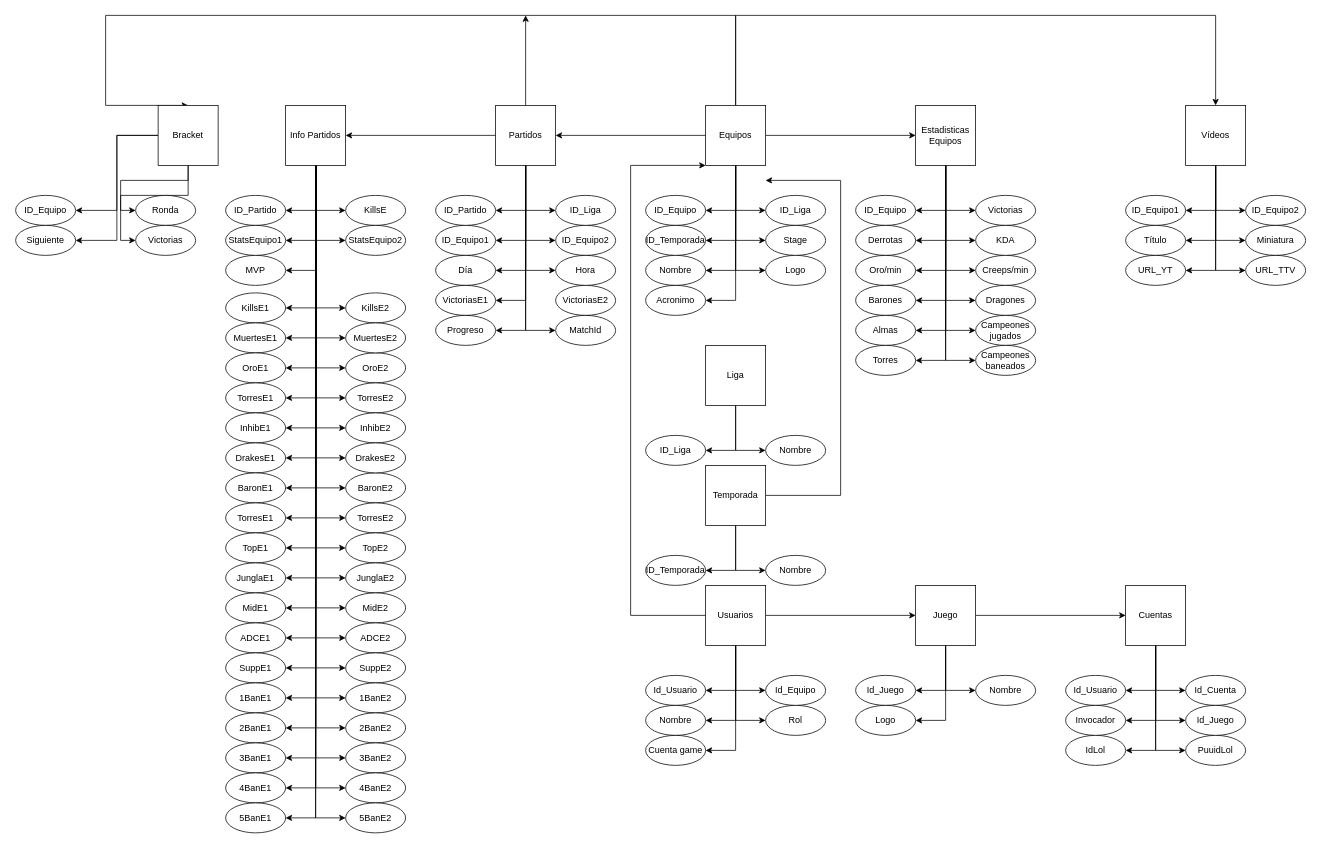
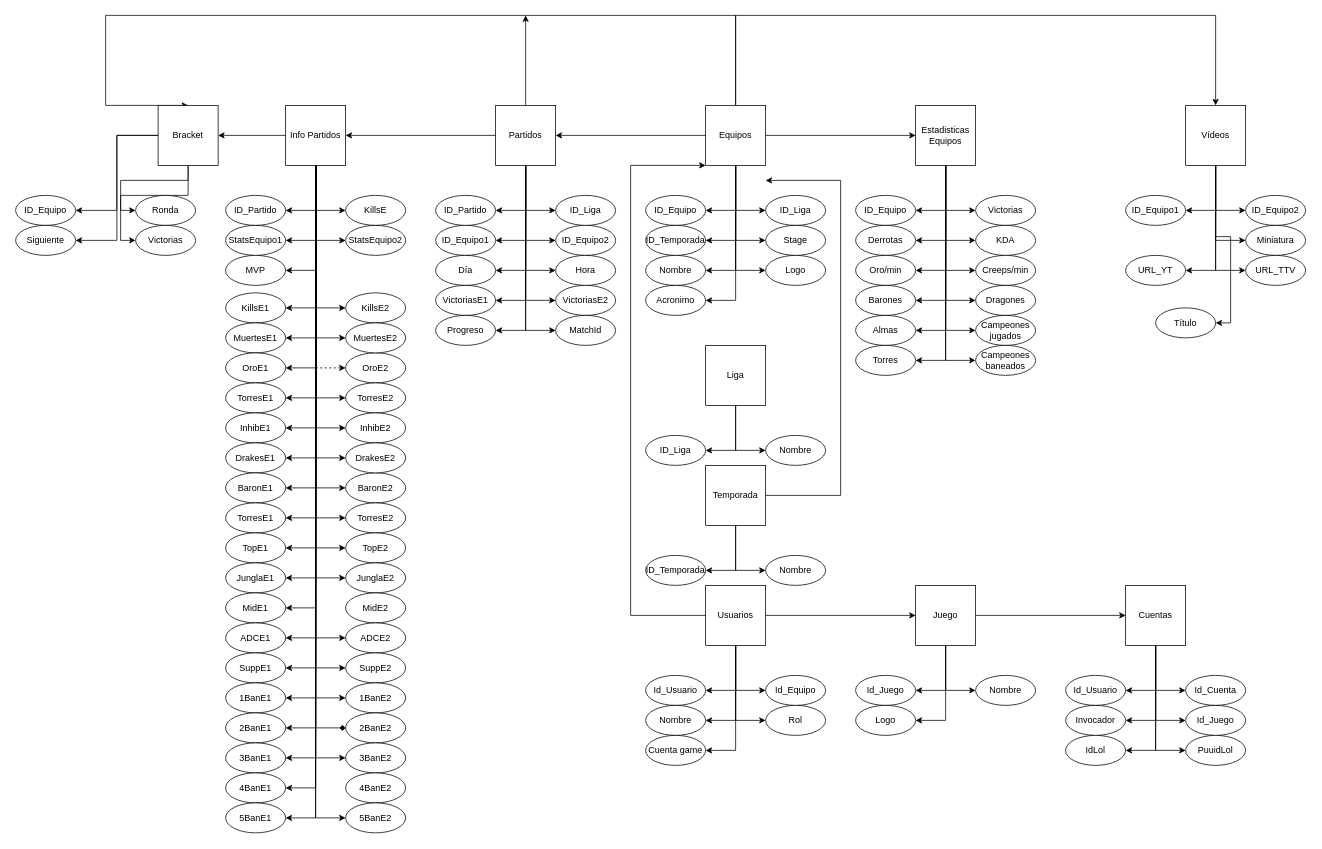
(1155, 240) -> (1185, 323)
none -> (538, 300)
(327, 368) -> (327, 368)
(339, 608) -> (254, 135)
(339, 728) -> (338, 728)
(339, 788) -> none
